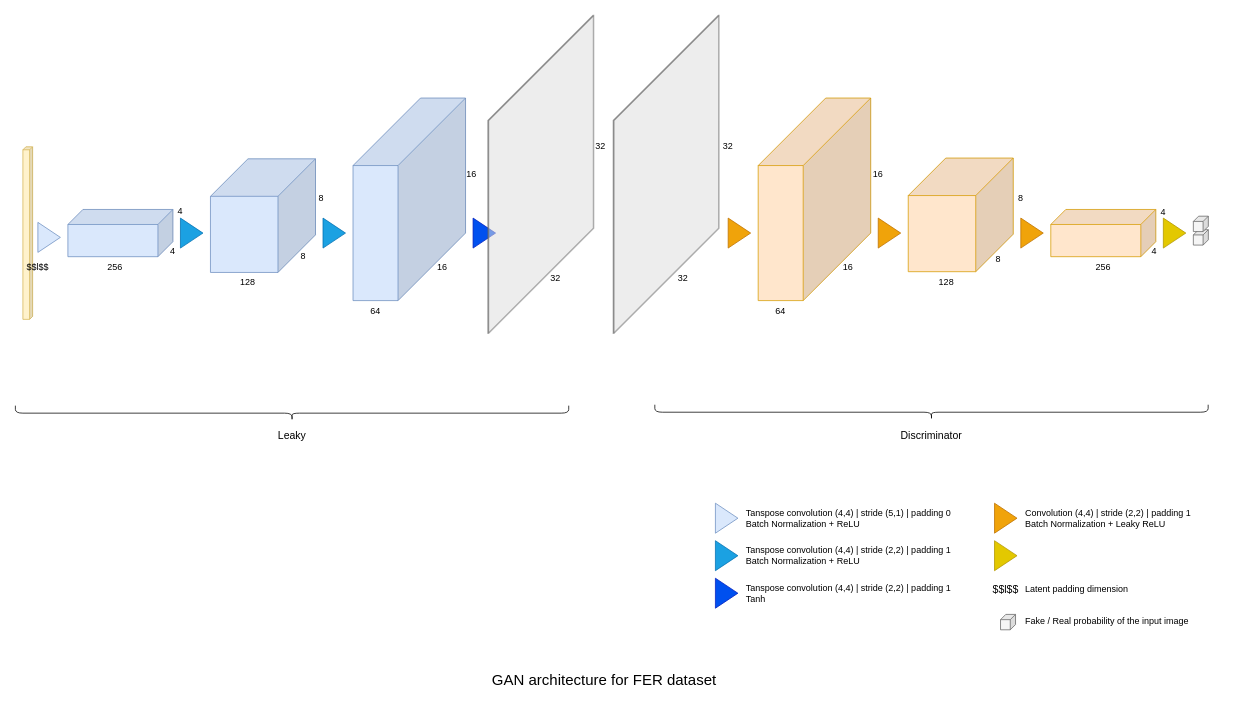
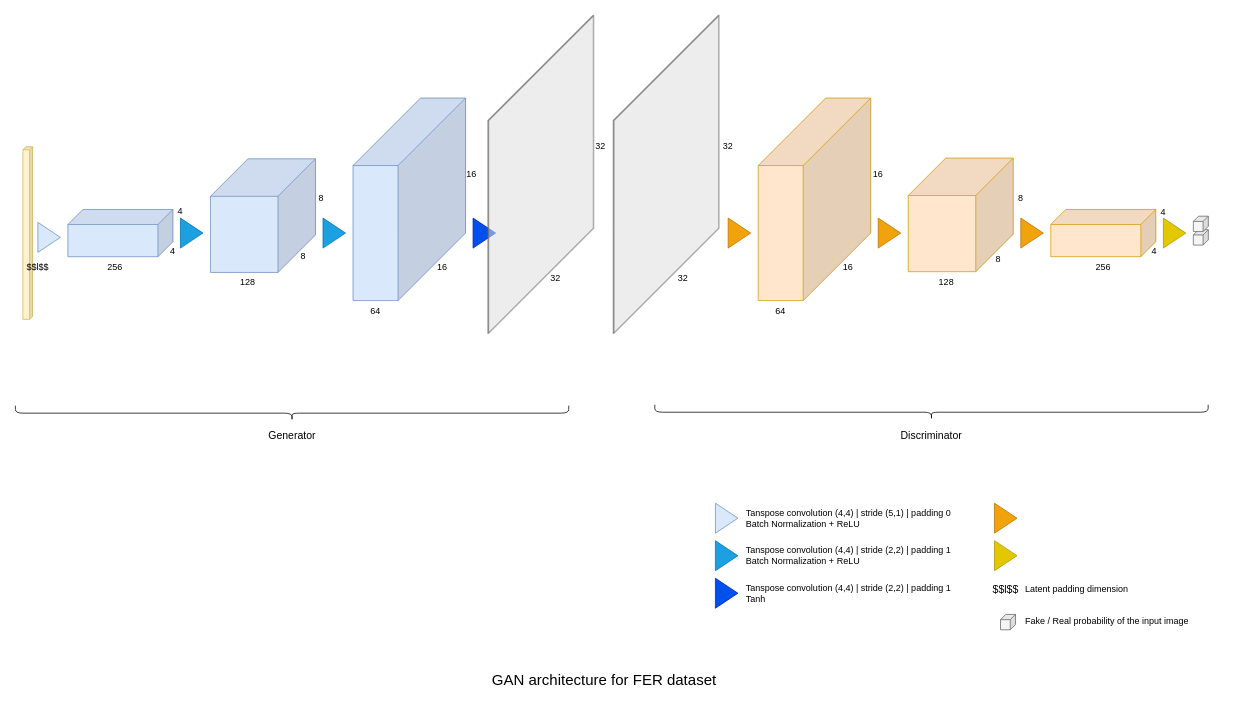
(292, 435) -> (292, 435)
(1128, 518) -> none
